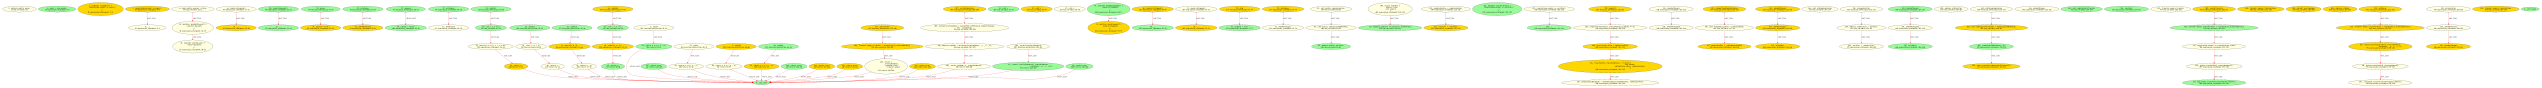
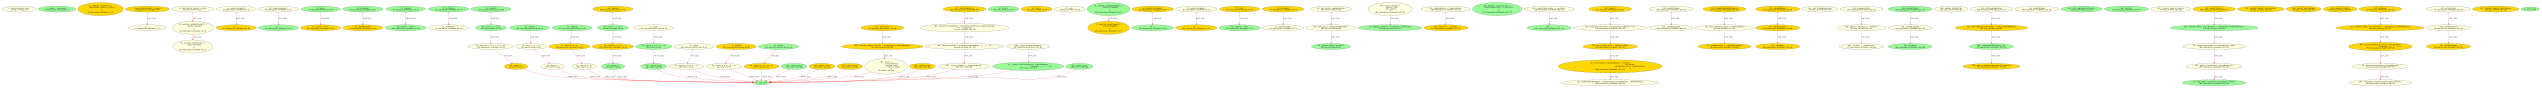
(278, 9) -> (278, 9)
(674, 79) -> (654, 56)
